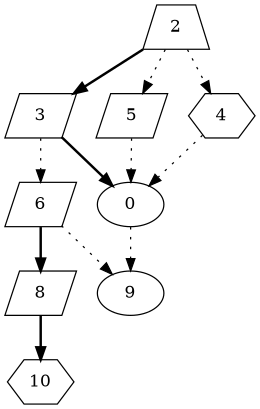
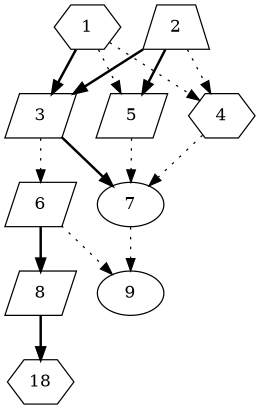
none -> (88, 27)
(157, 66) -> (158, 64)
(131, 205) -> (131, 205)
(41, 382) -> (41, 382)
